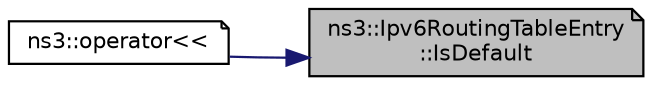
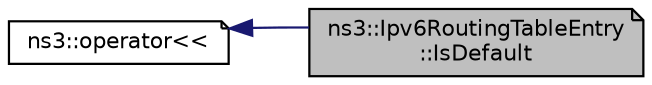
(258, 57) -> (281, 28)
